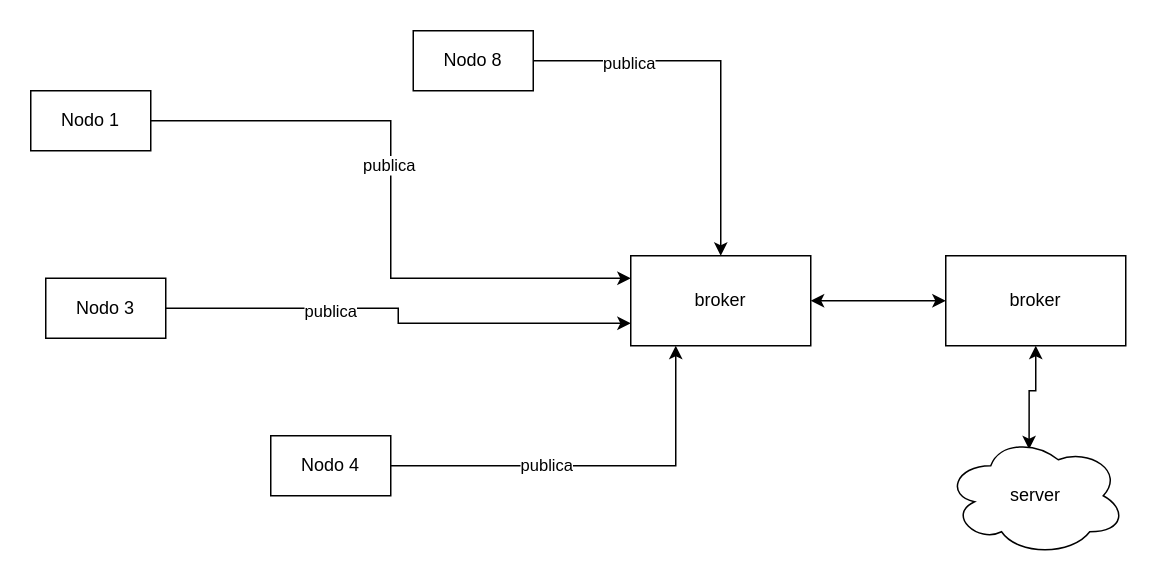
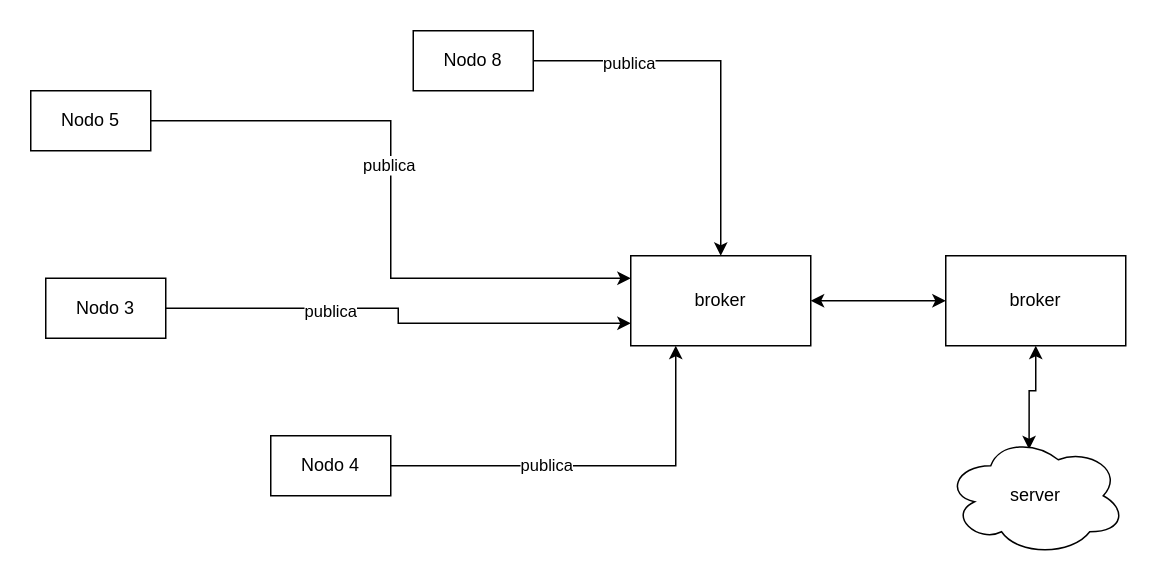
(91, 121) -> (91, 121)
